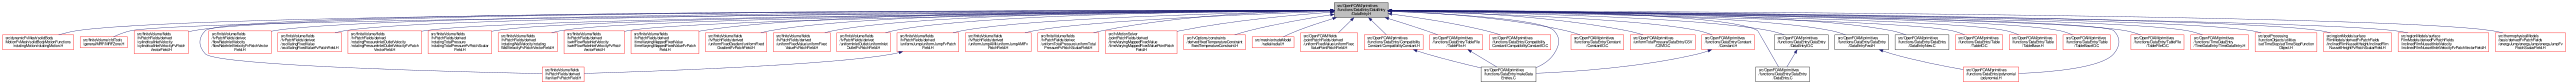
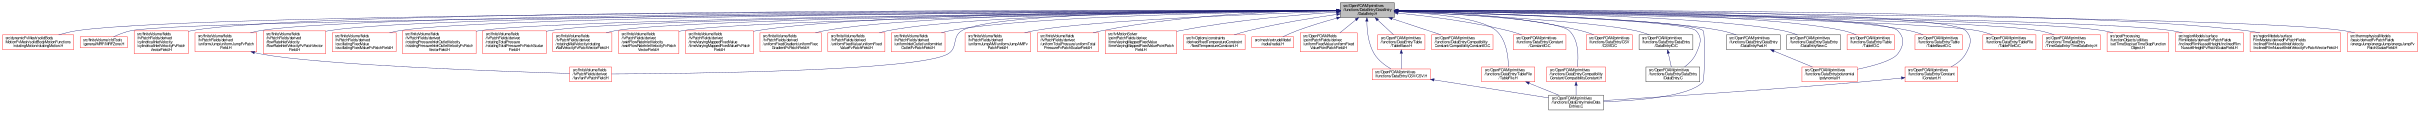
(1663, 42) -> (1609, 42)
none -> (1401, 74)
